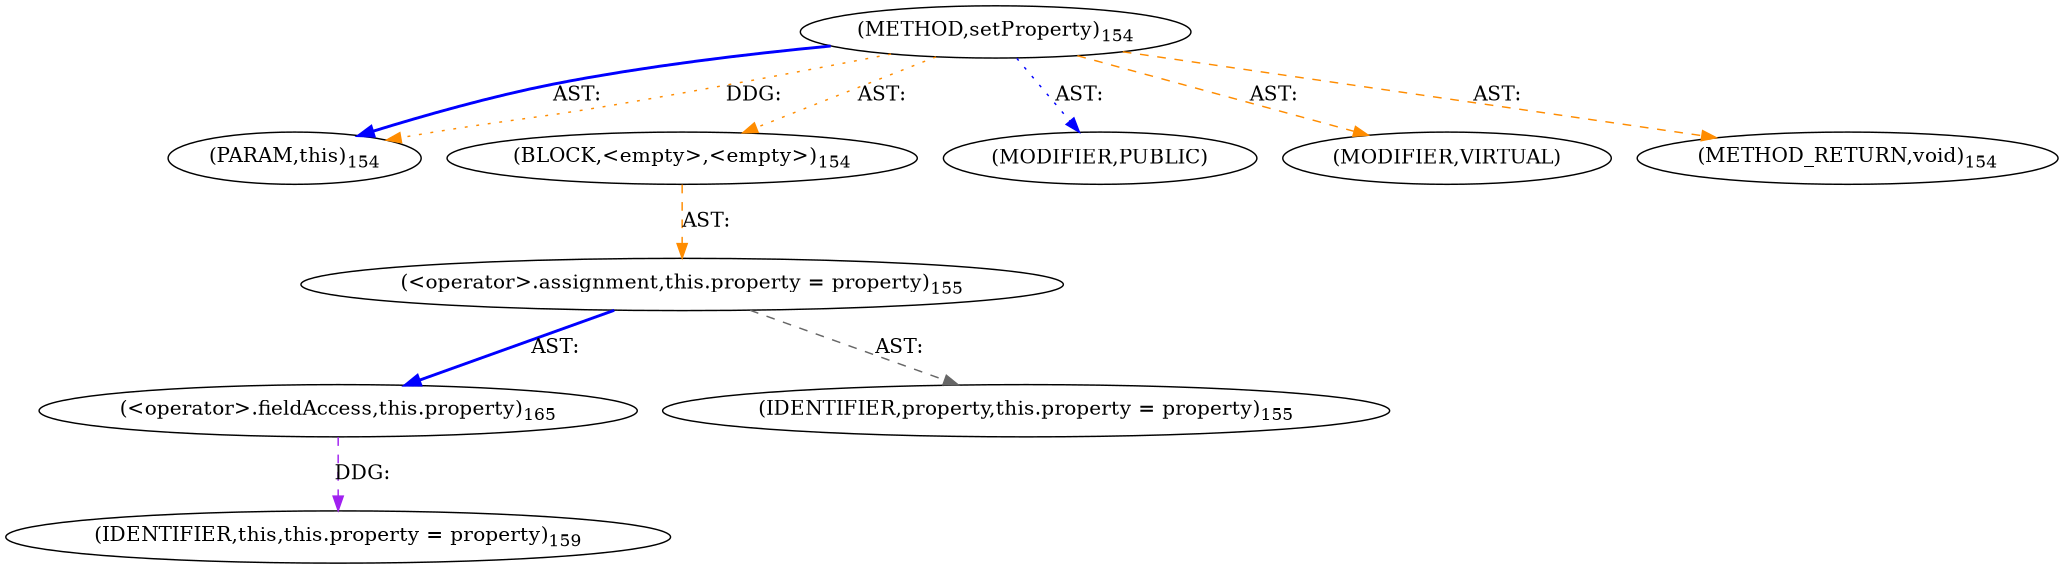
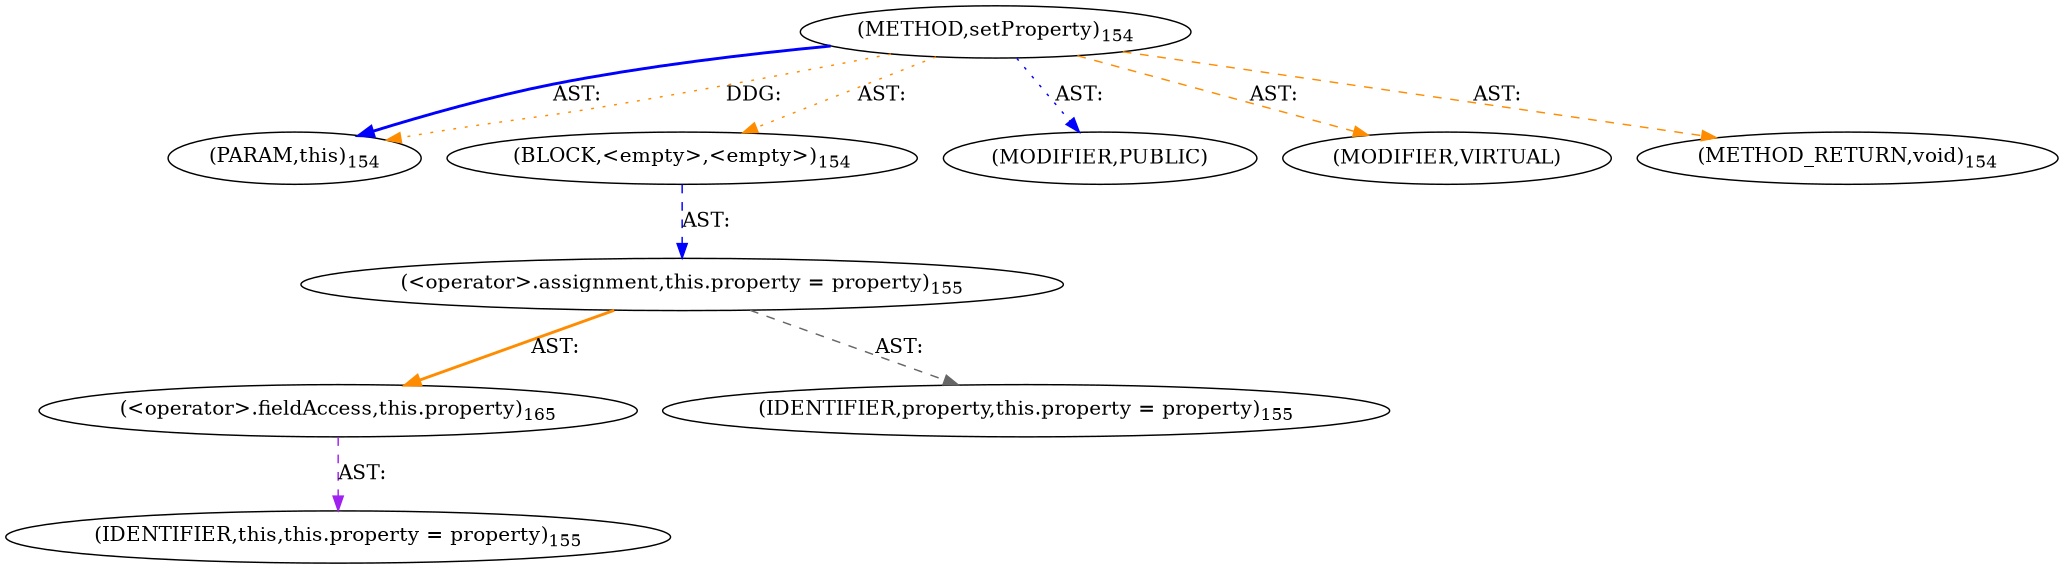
(682, 214) -> (682, 214)
(517, 345) -> (517, 345)
(366, 474) -> (366, 474)
(565, 535) -> (565, 535)
